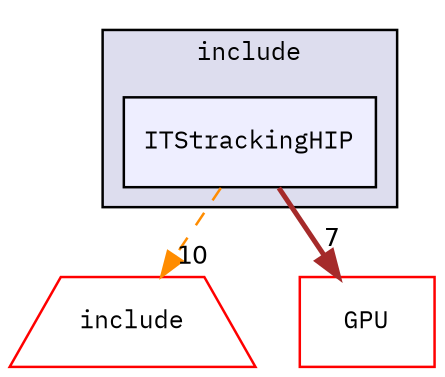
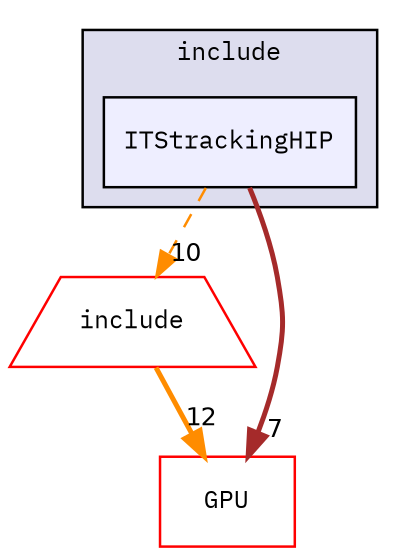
none -> (174, 401)
